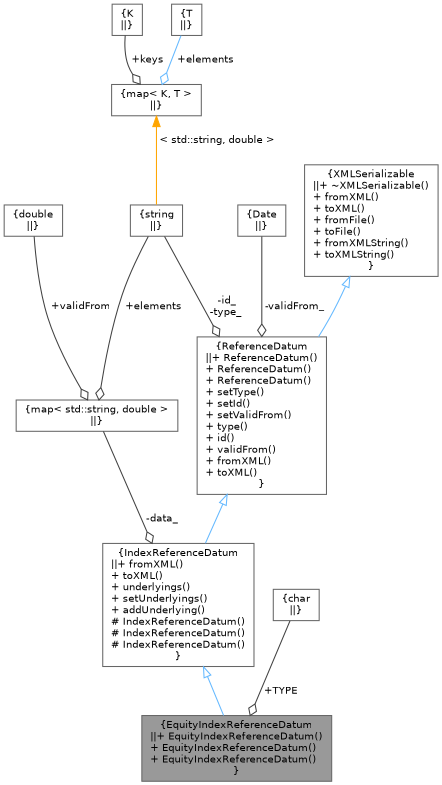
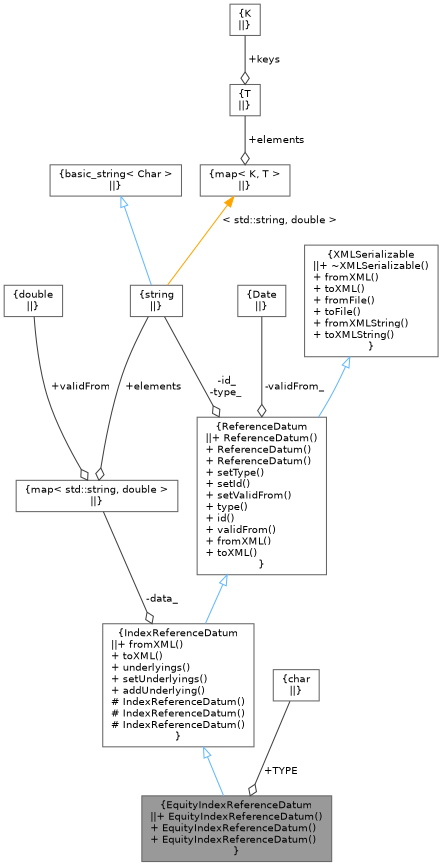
(174, 54) -> (245, 134)
(126, 55) -> (245, 54)
none -> (116, 180)
